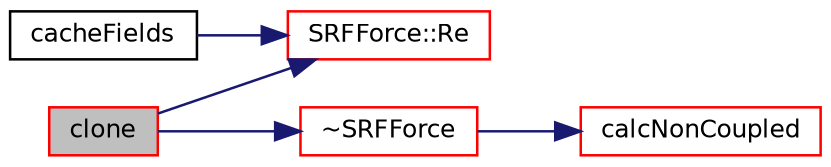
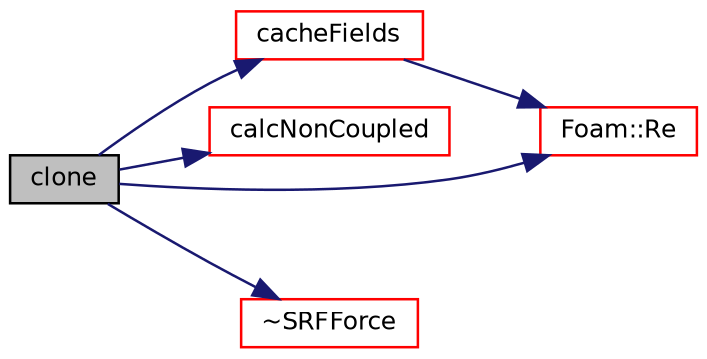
(104, 35) -> (330, 35)
(389, 35) -> (619, 131)
none -> (166, 109)
(104, 131) -> (64, 179)
(516, 131) -> (152, 164)
